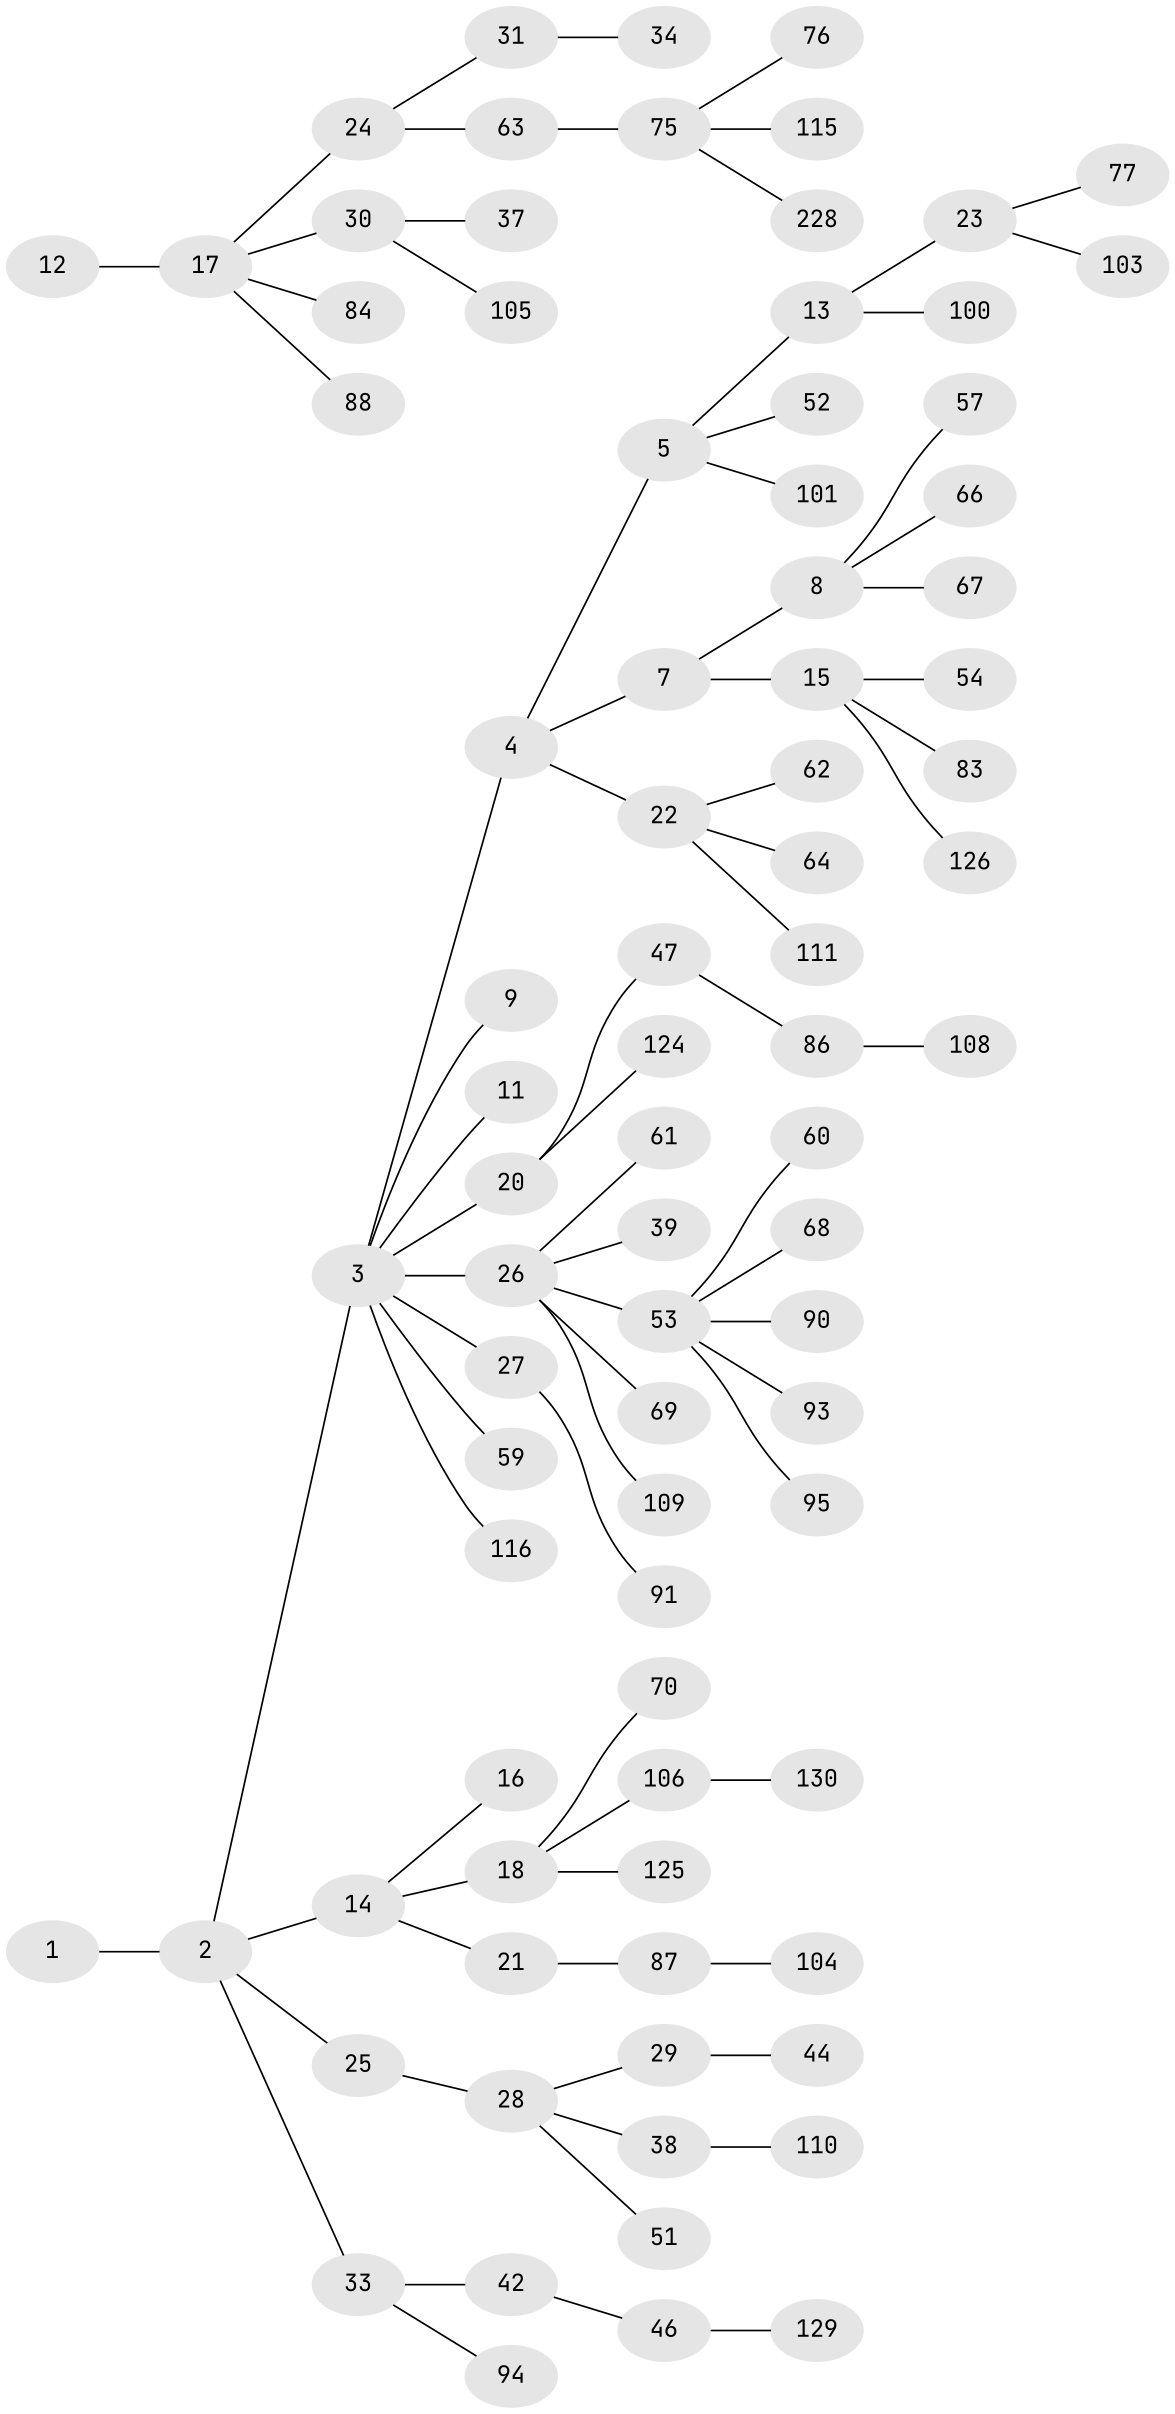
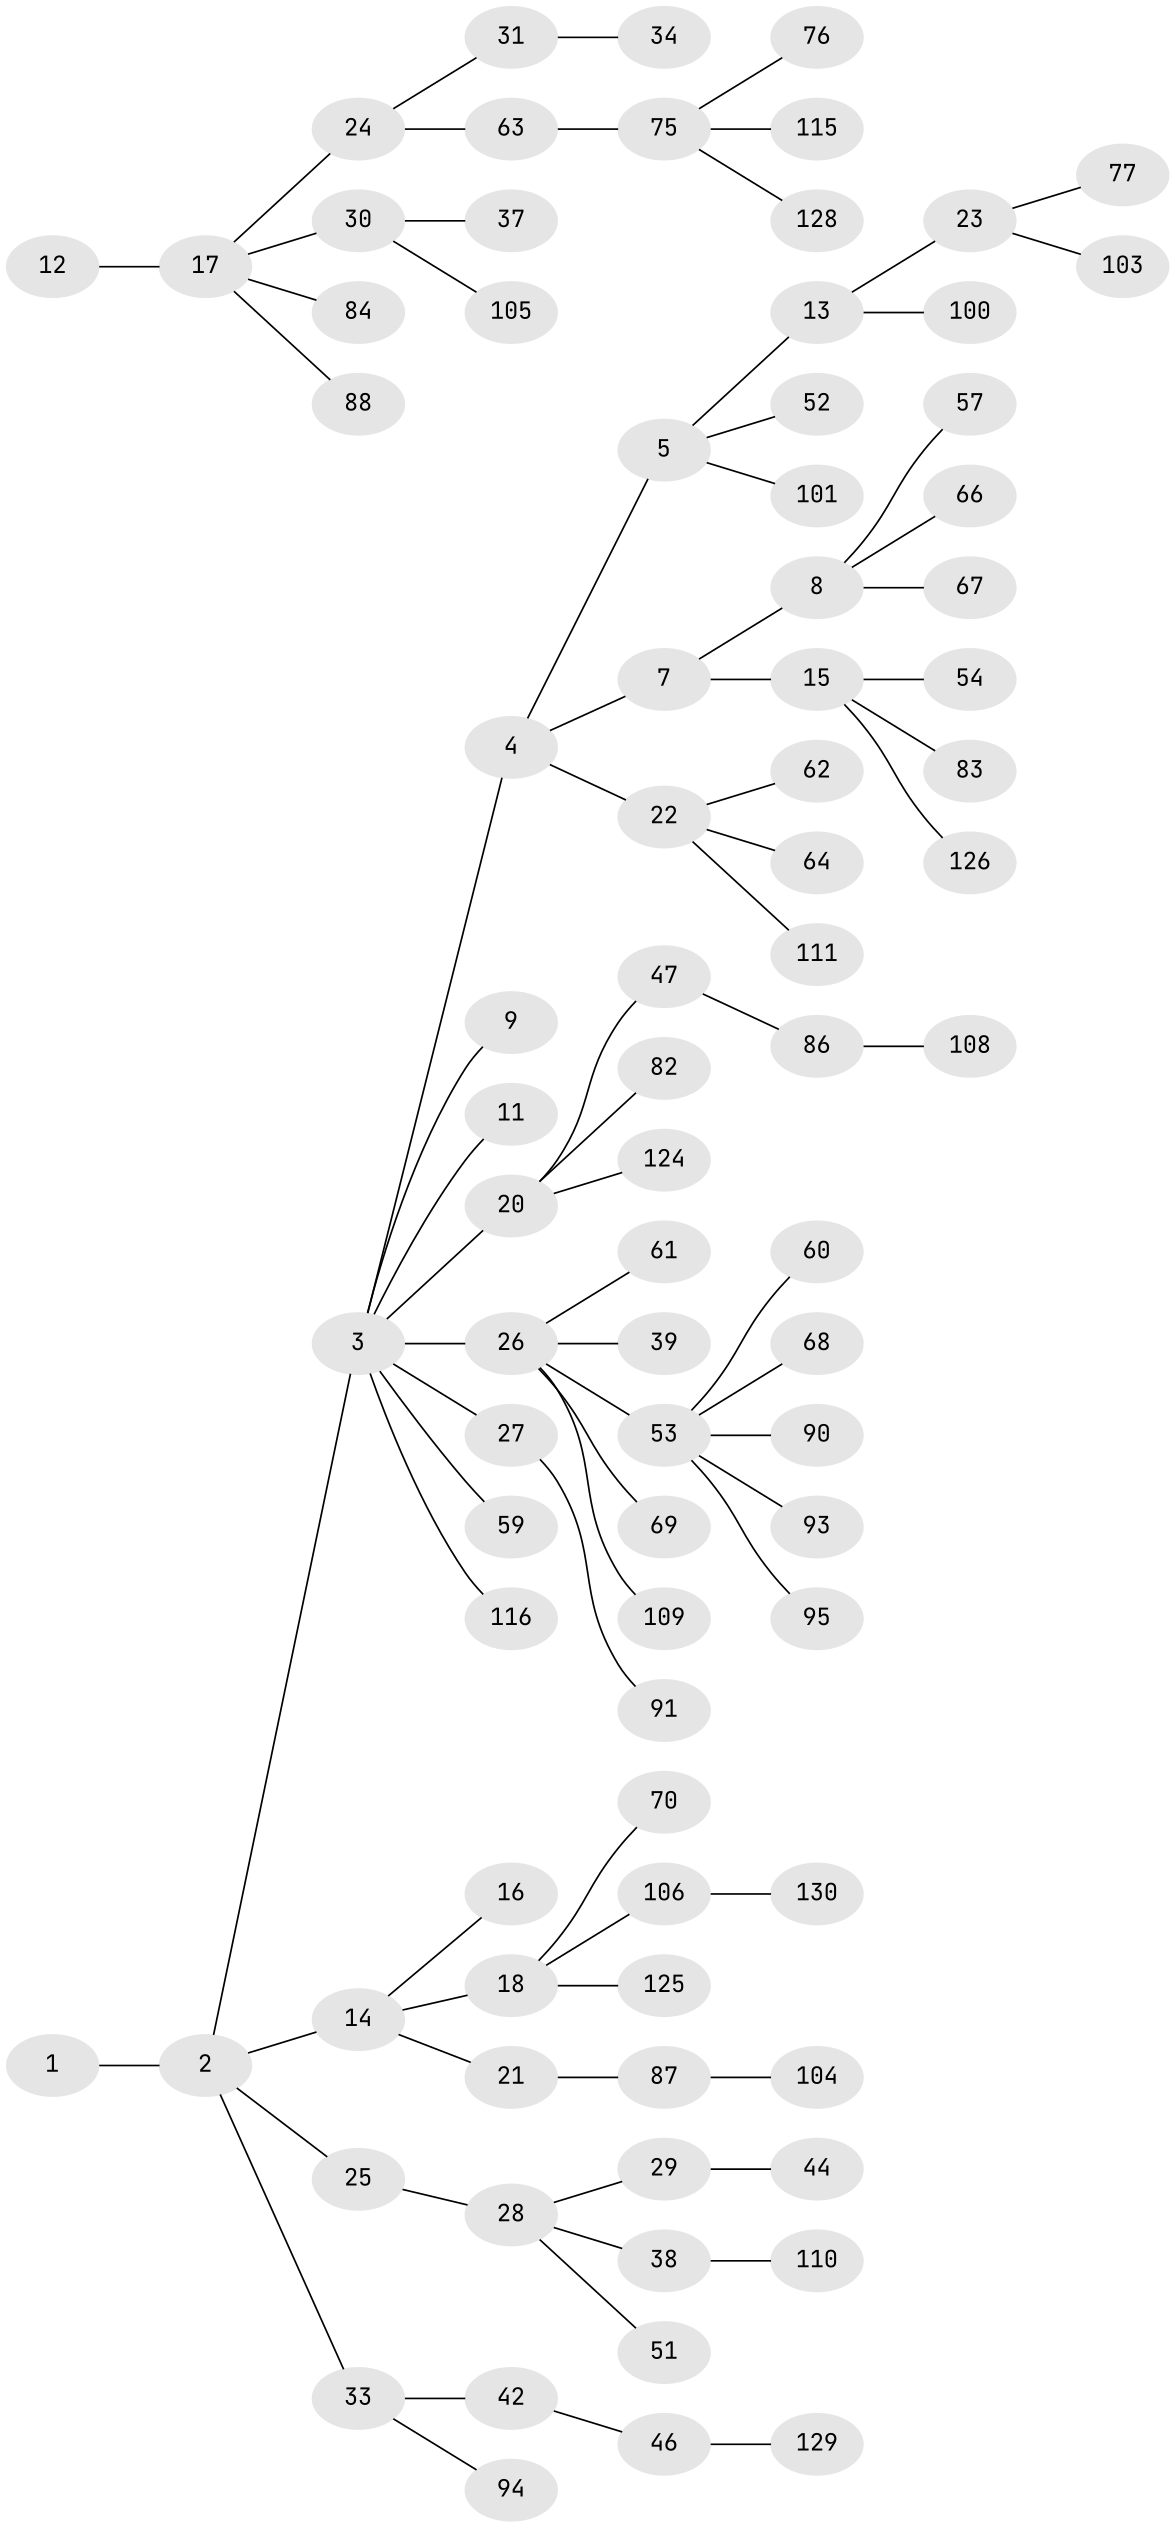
(817, 221) -> (817, 221)
none -> (664, 1068)
